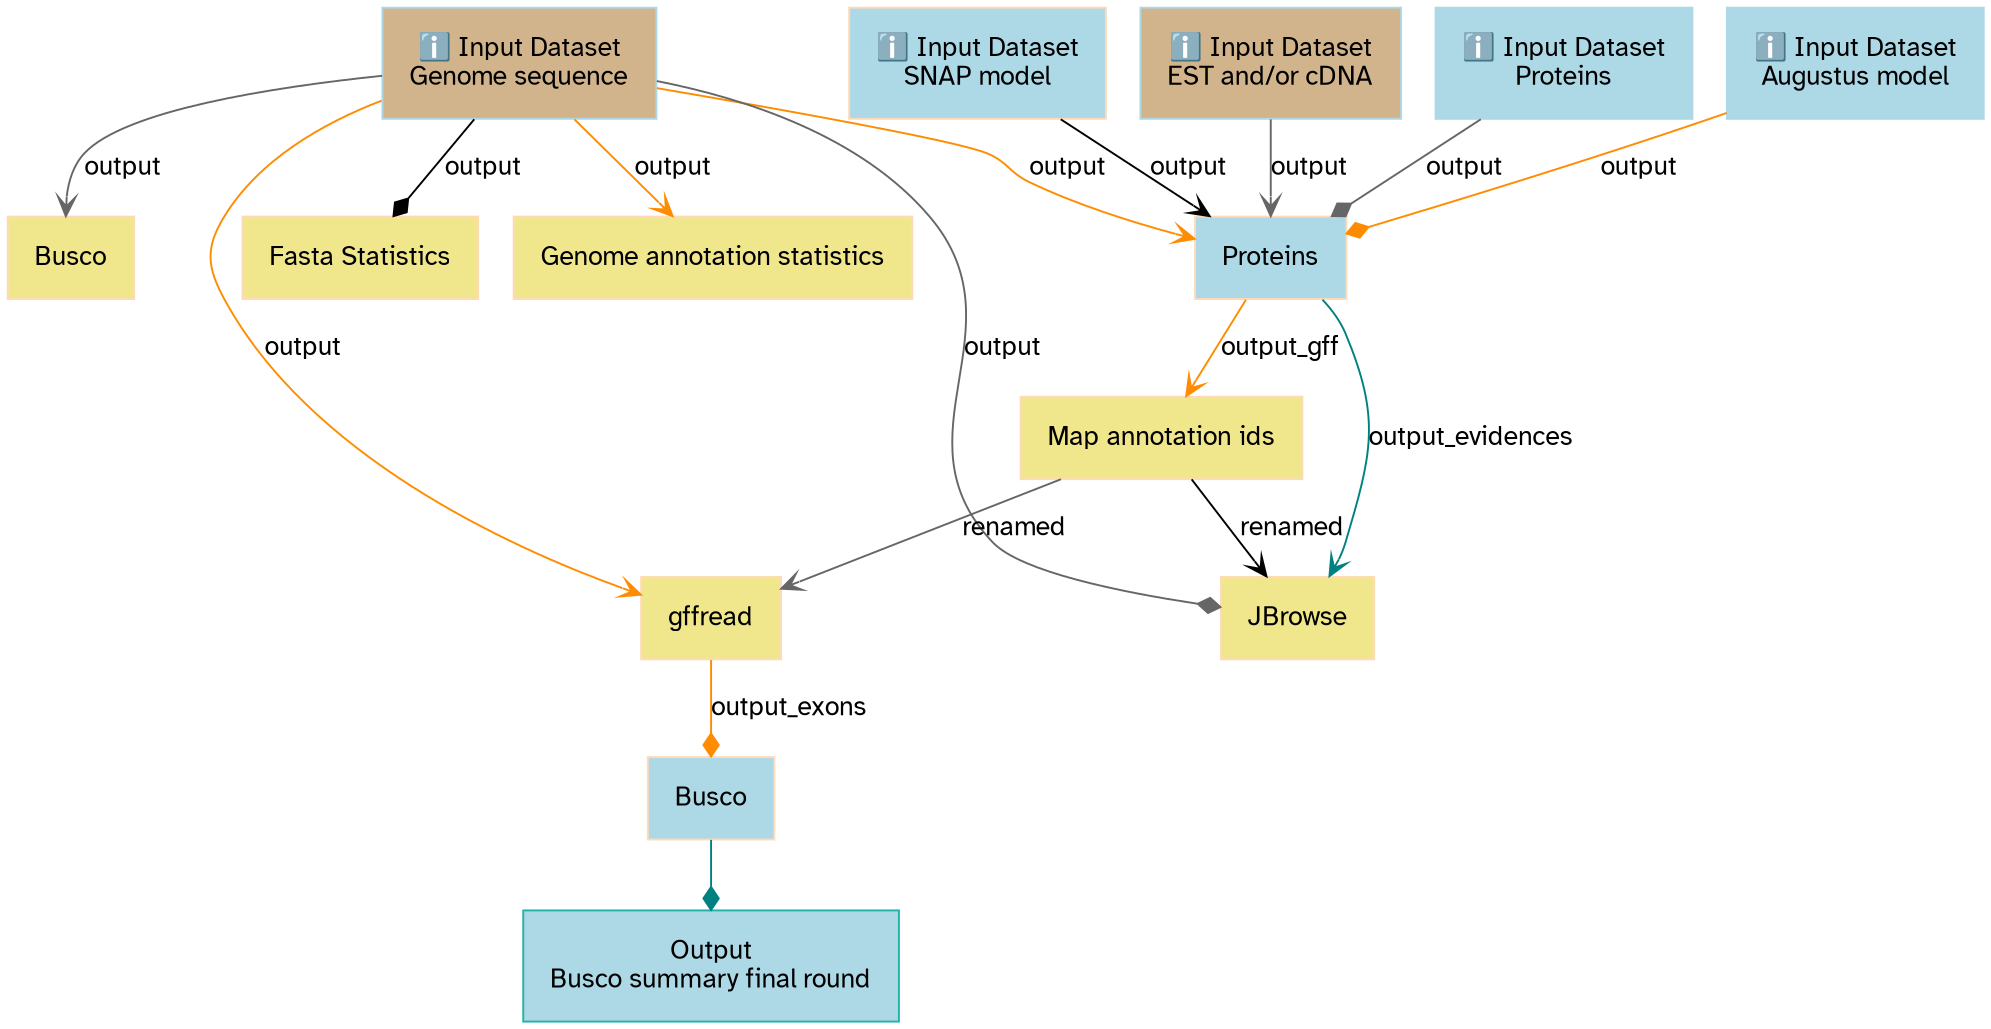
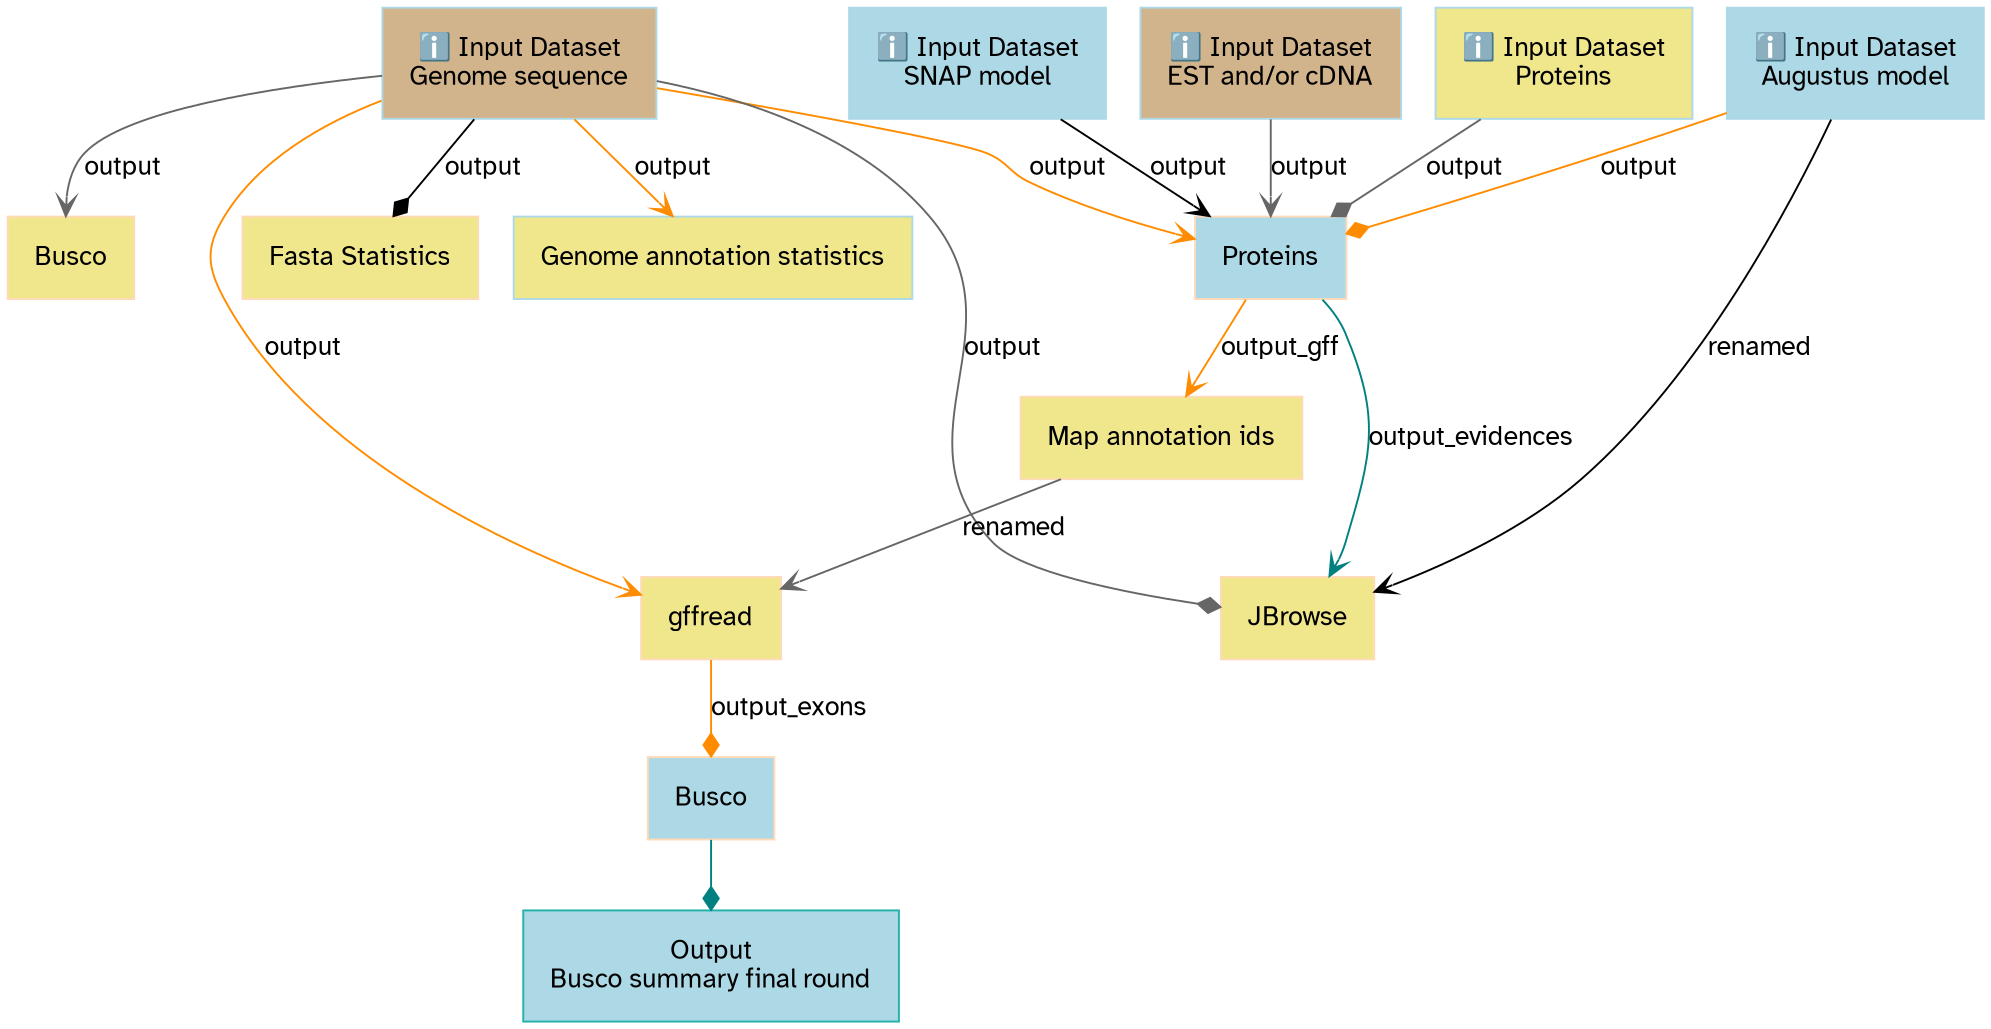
(978, 63) -> (978, 63)
(1564, 63) -> (1564, 63)
(713, 258) -> (713, 258)
(1223, 520) -> (1659, 398)
